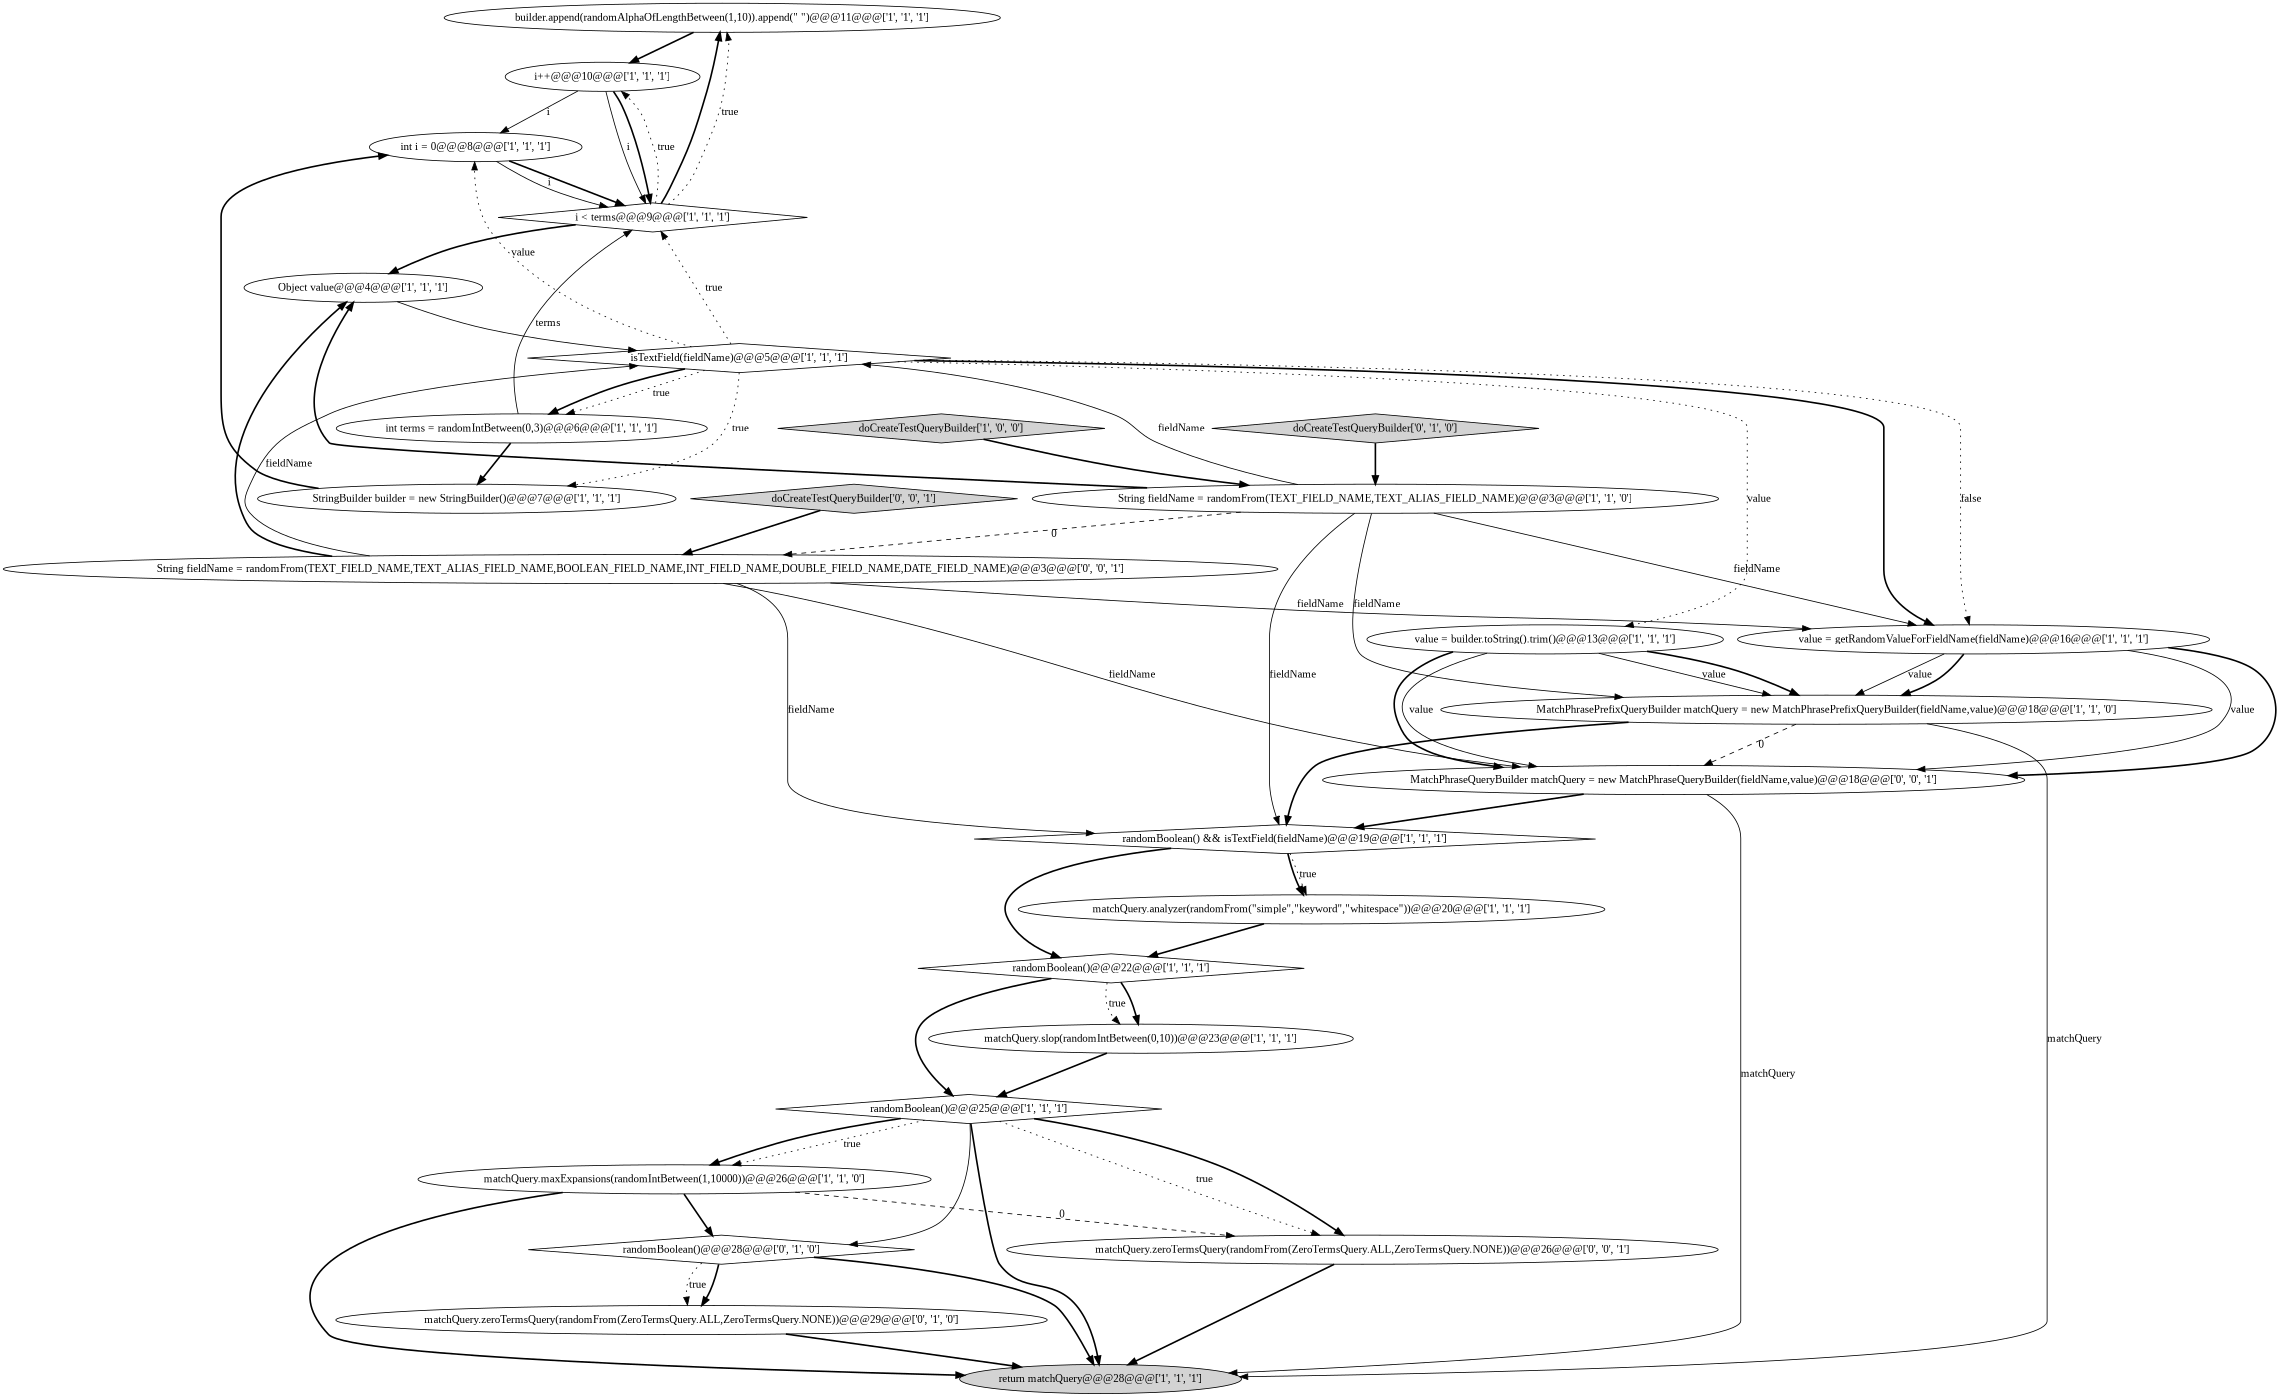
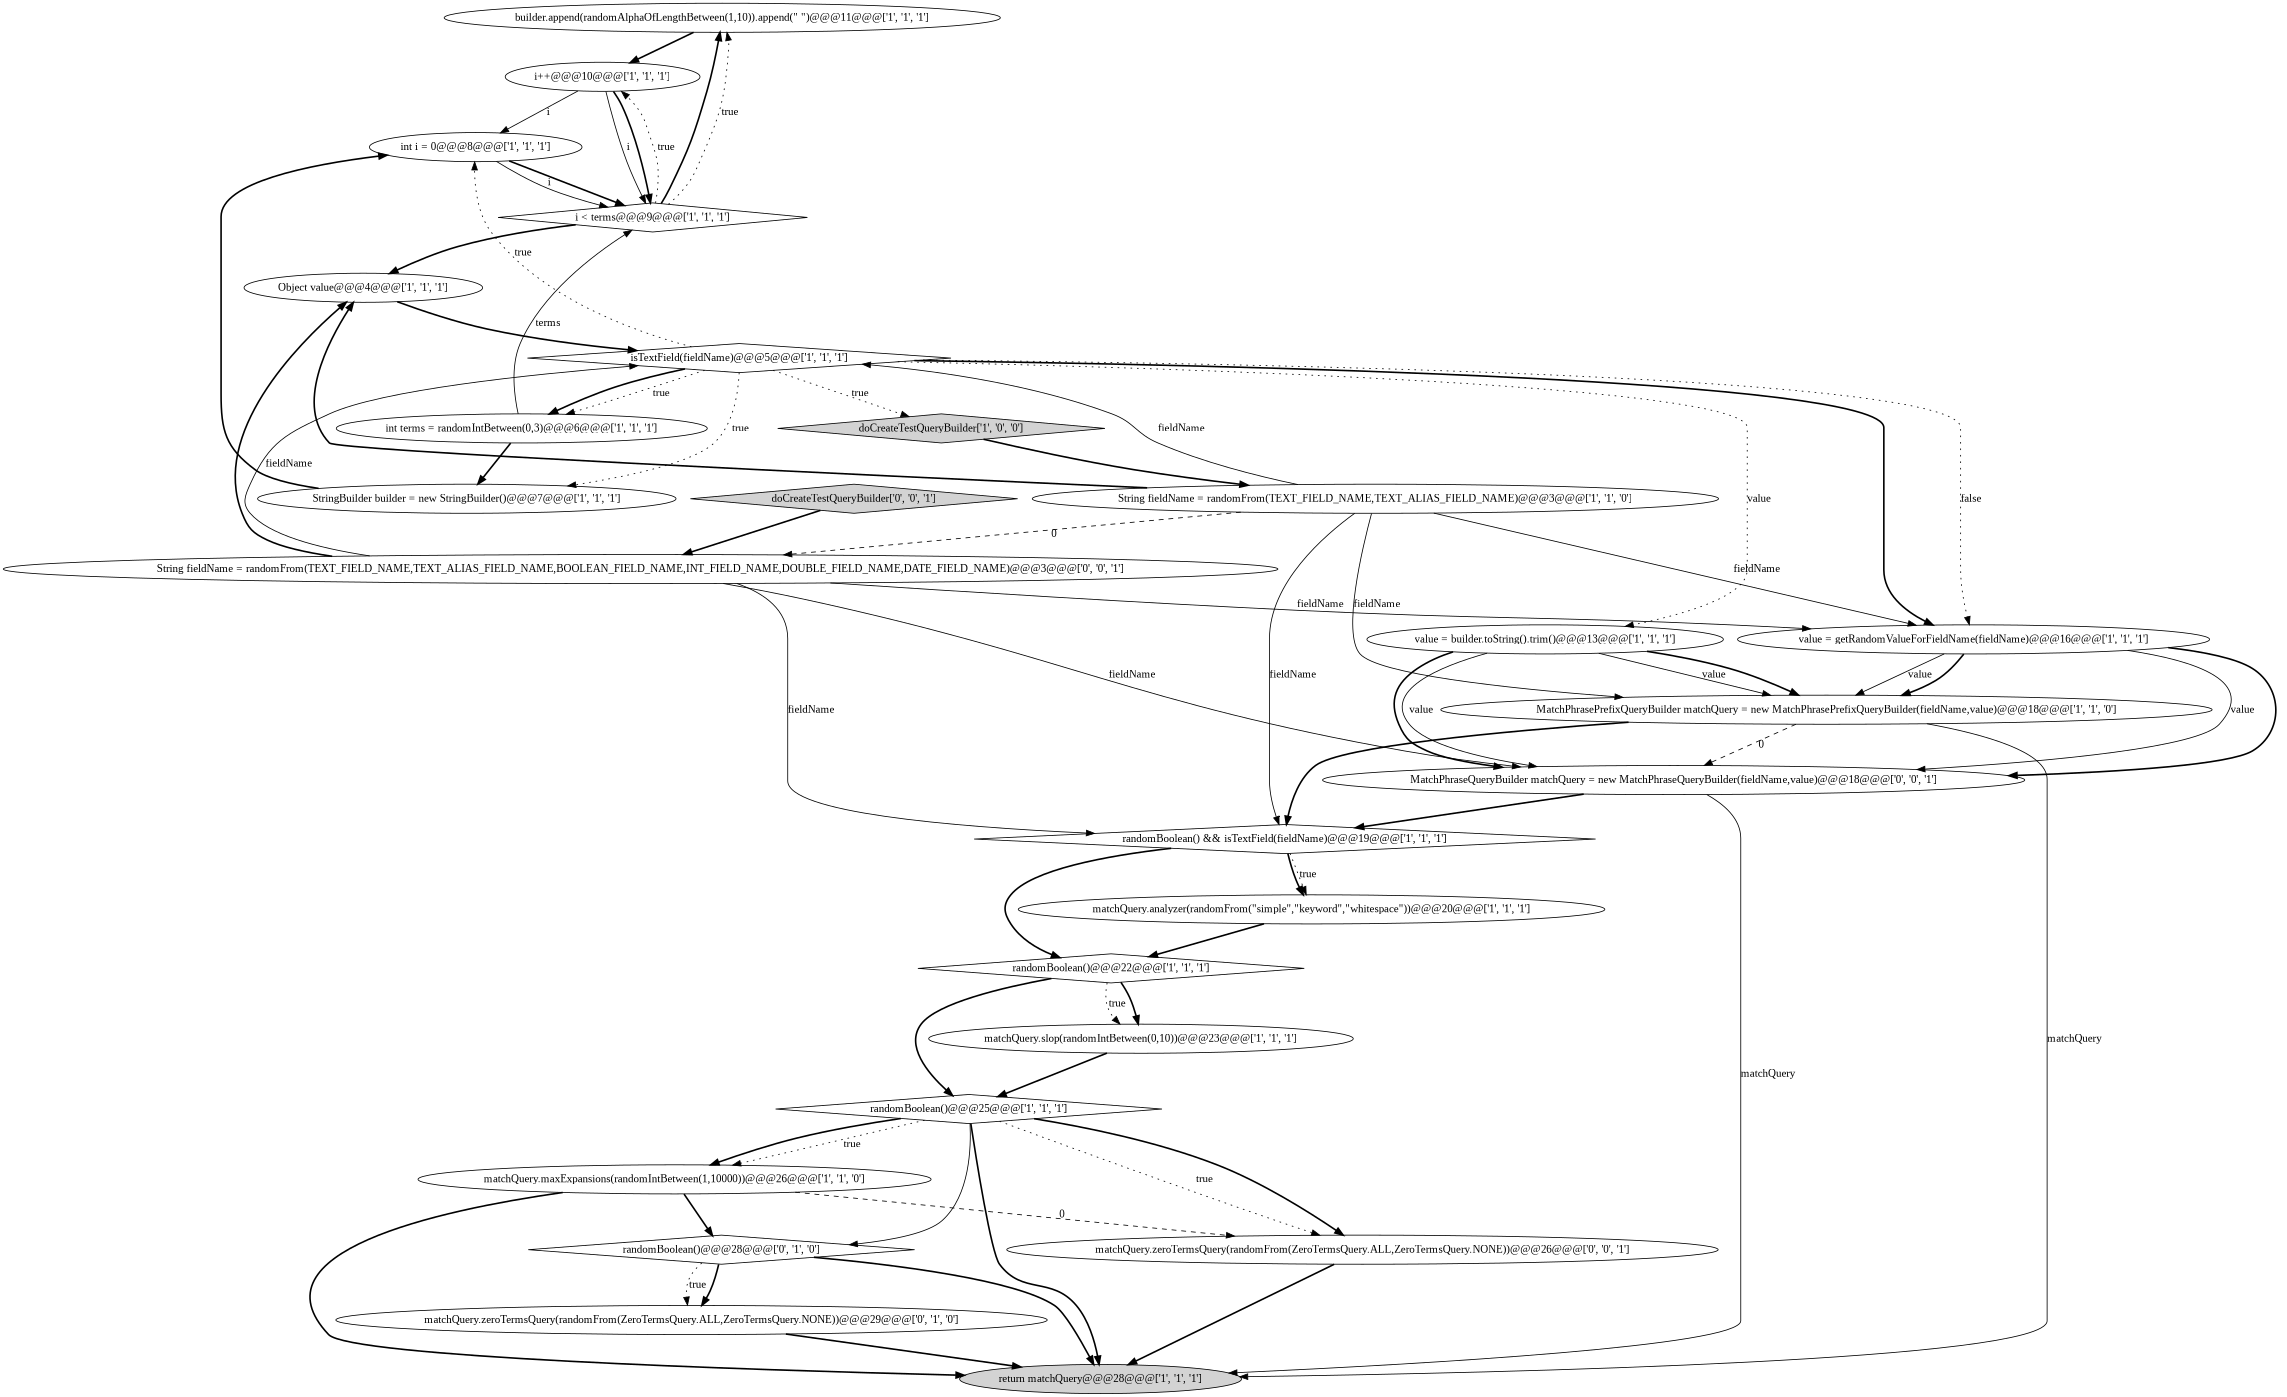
(523, 253) -> (523, 253)
(698, 291) -> (837, 392)
(511, 334) -> (511, 334)
(1375, 428) -> none
